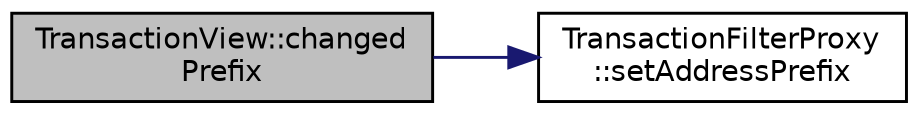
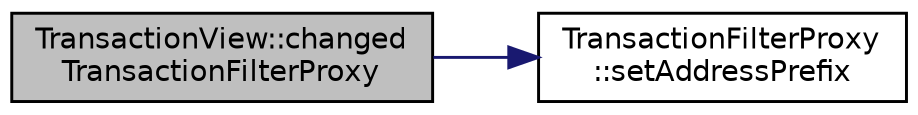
(222, 57) -> (222, 57)
